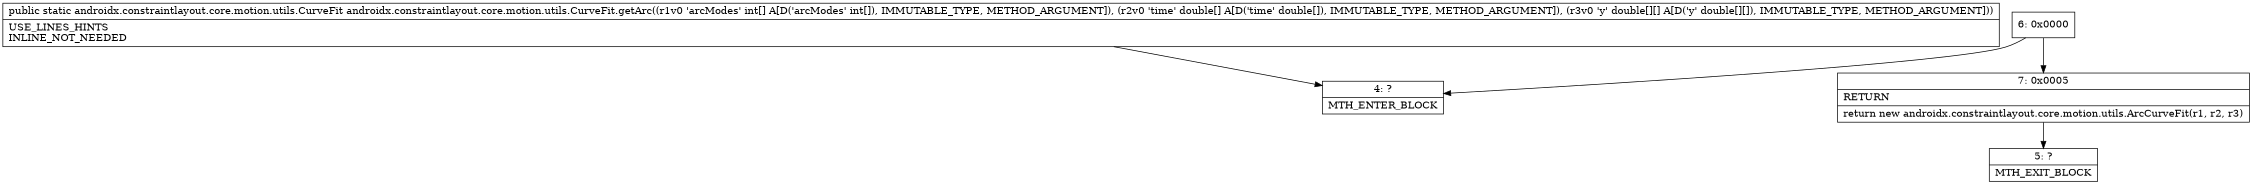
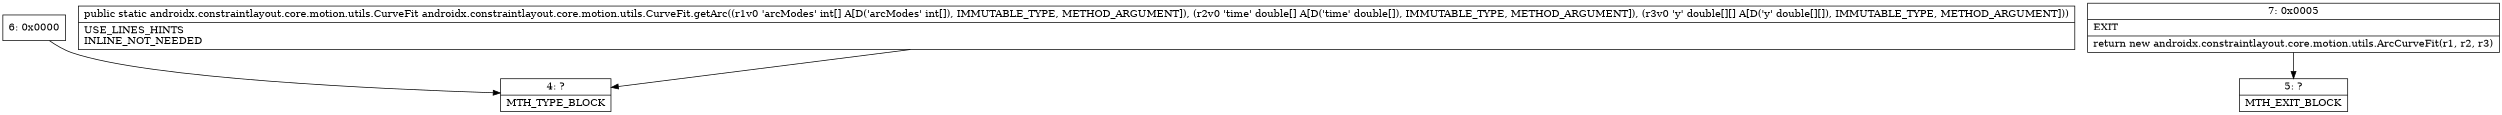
(2043, 52) -> none
(1866, 97) -> (2106, 27)
(1383, 105) -> (556, 103)
